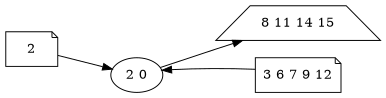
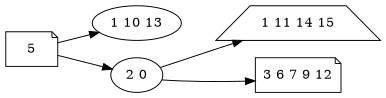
none -> (137, 23)
(298, 23) -> (298, 23)
(32, 49) -> (32, 49)
(213, 69) -> (204, 81)
